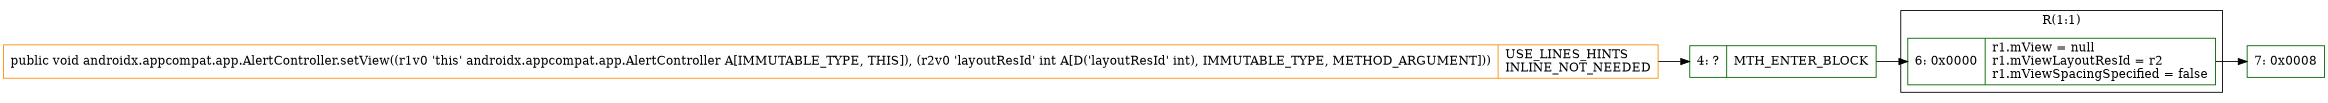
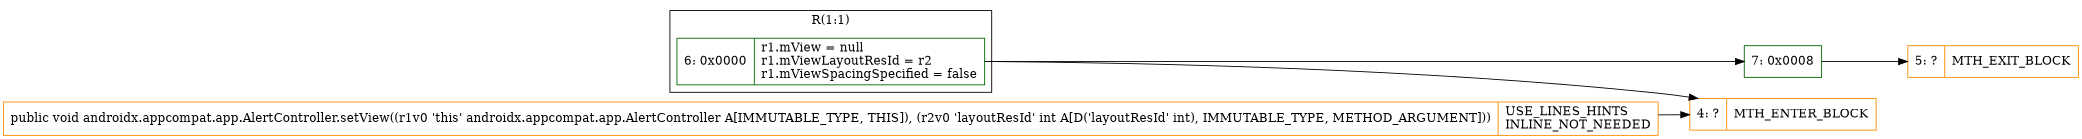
(1783, 62) -> (1783, 114)
(1888, 62) -> (1337, 71)
none -> (1993, 62)
